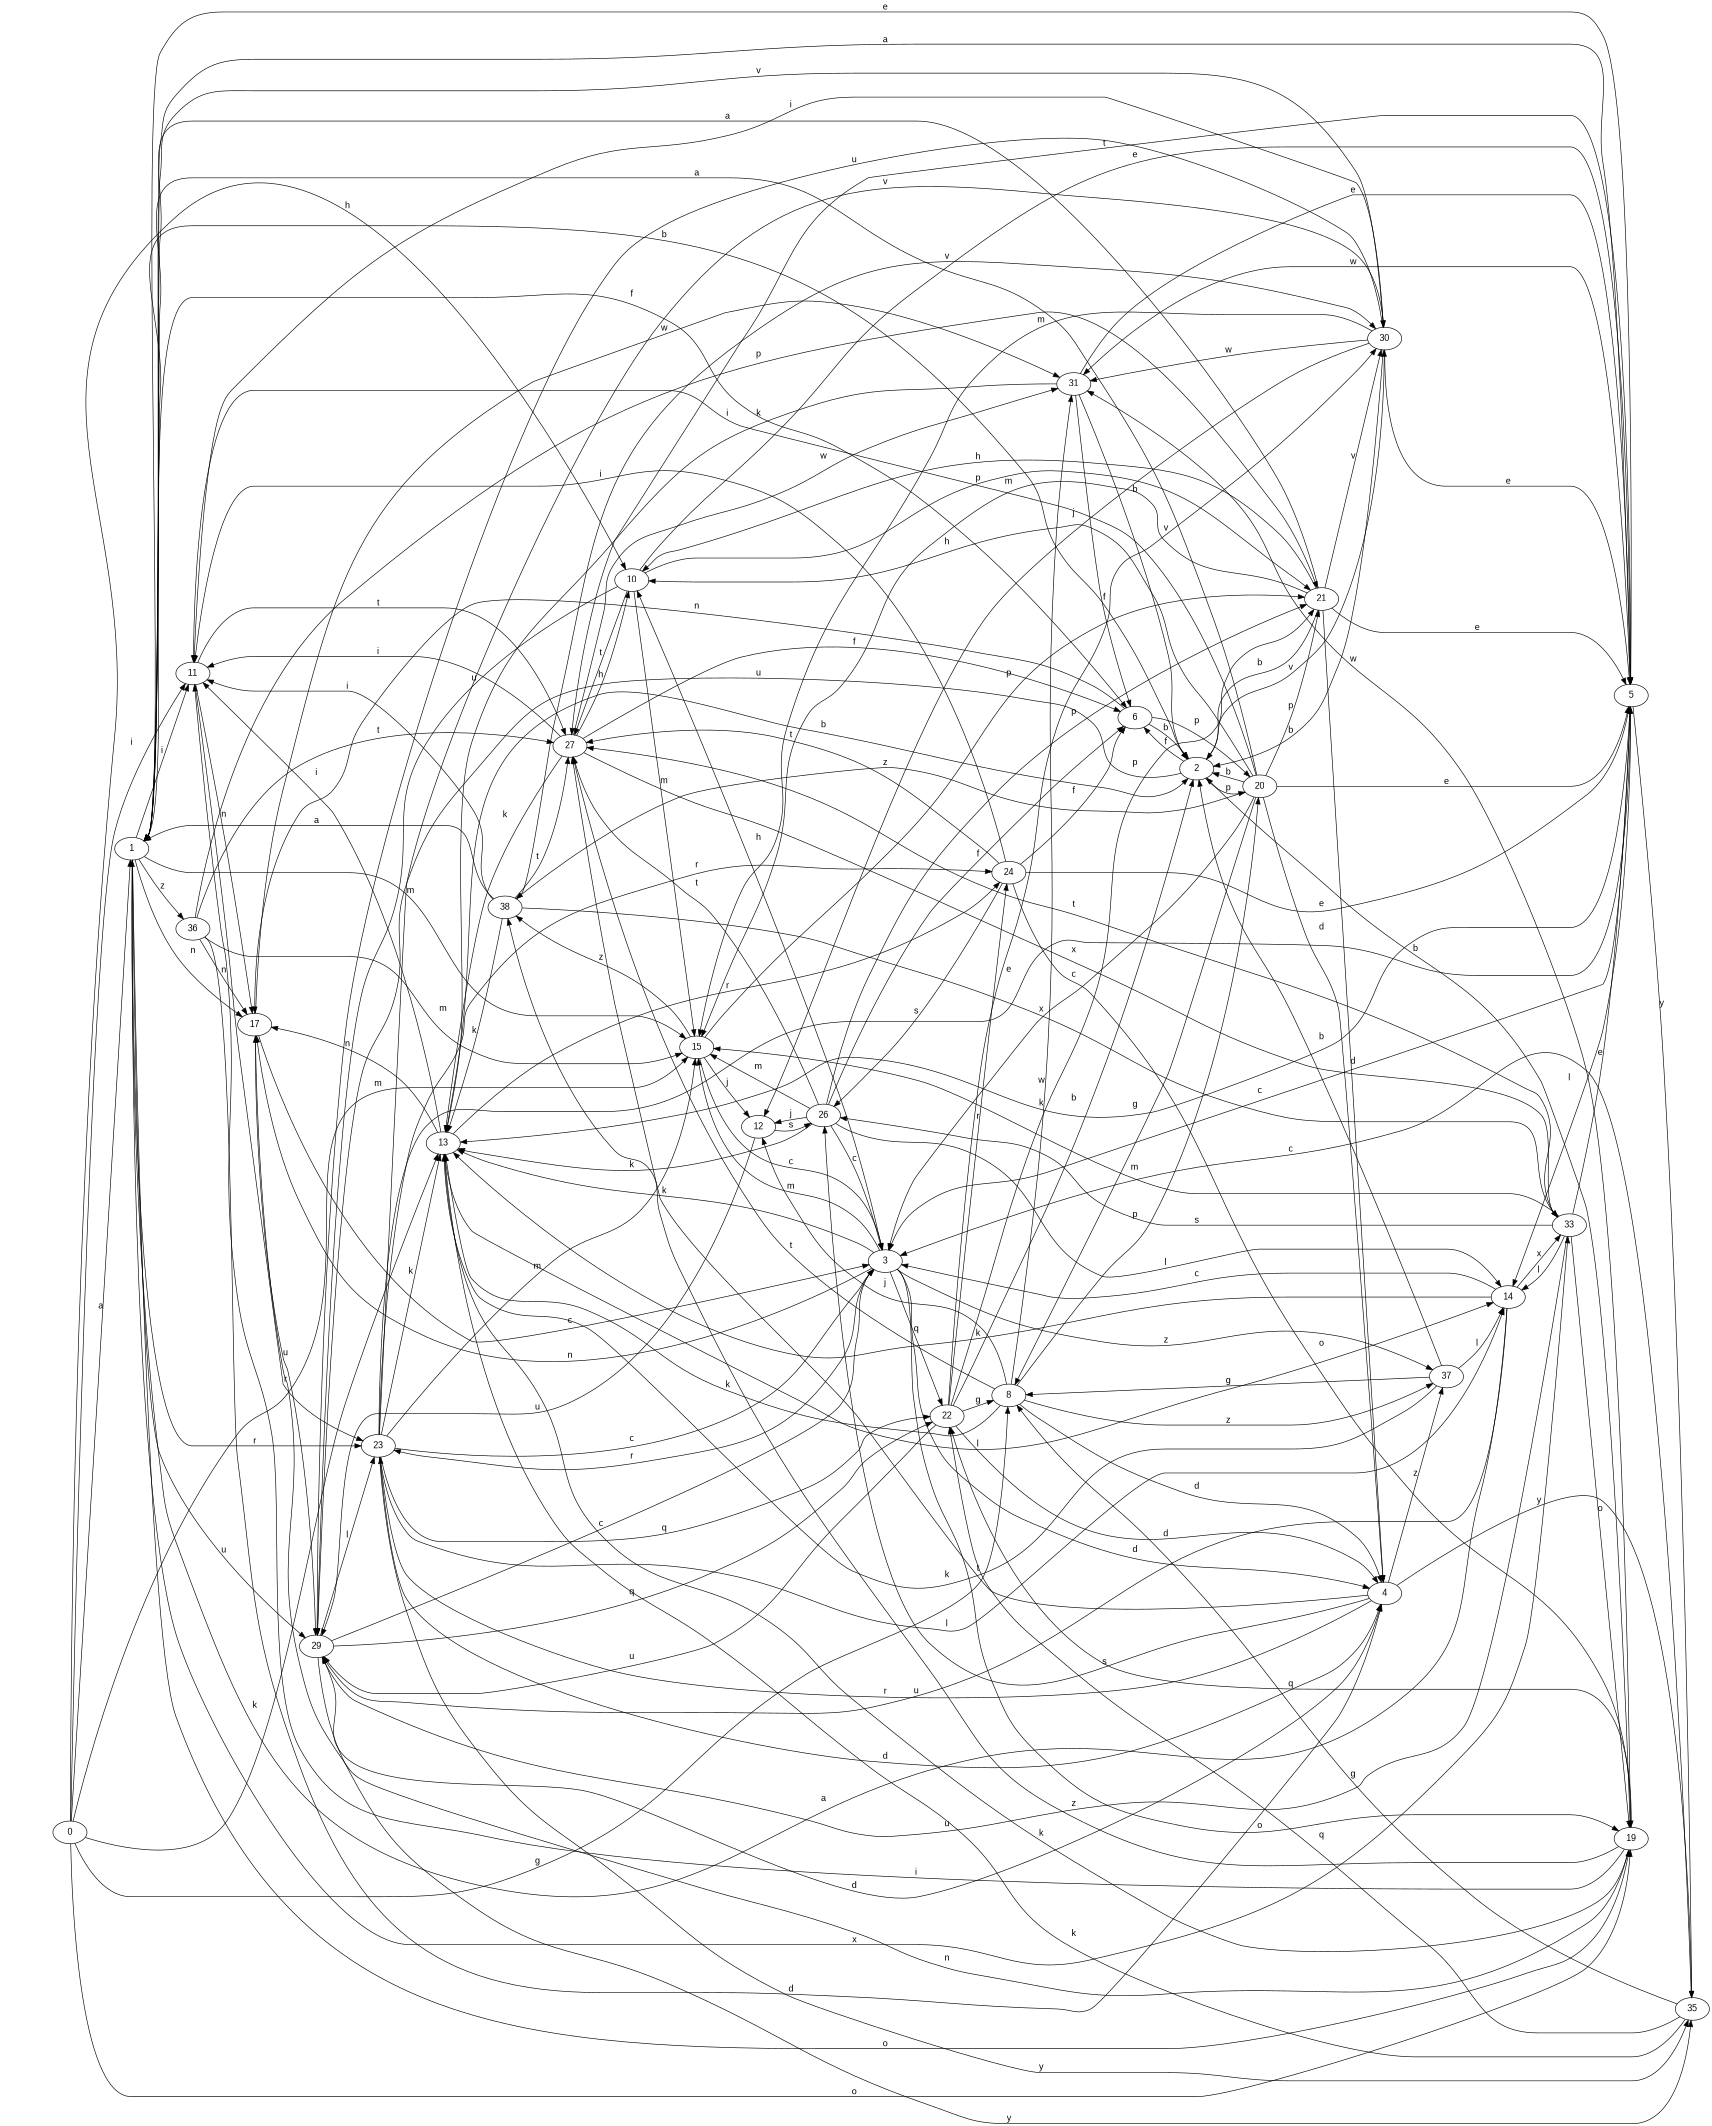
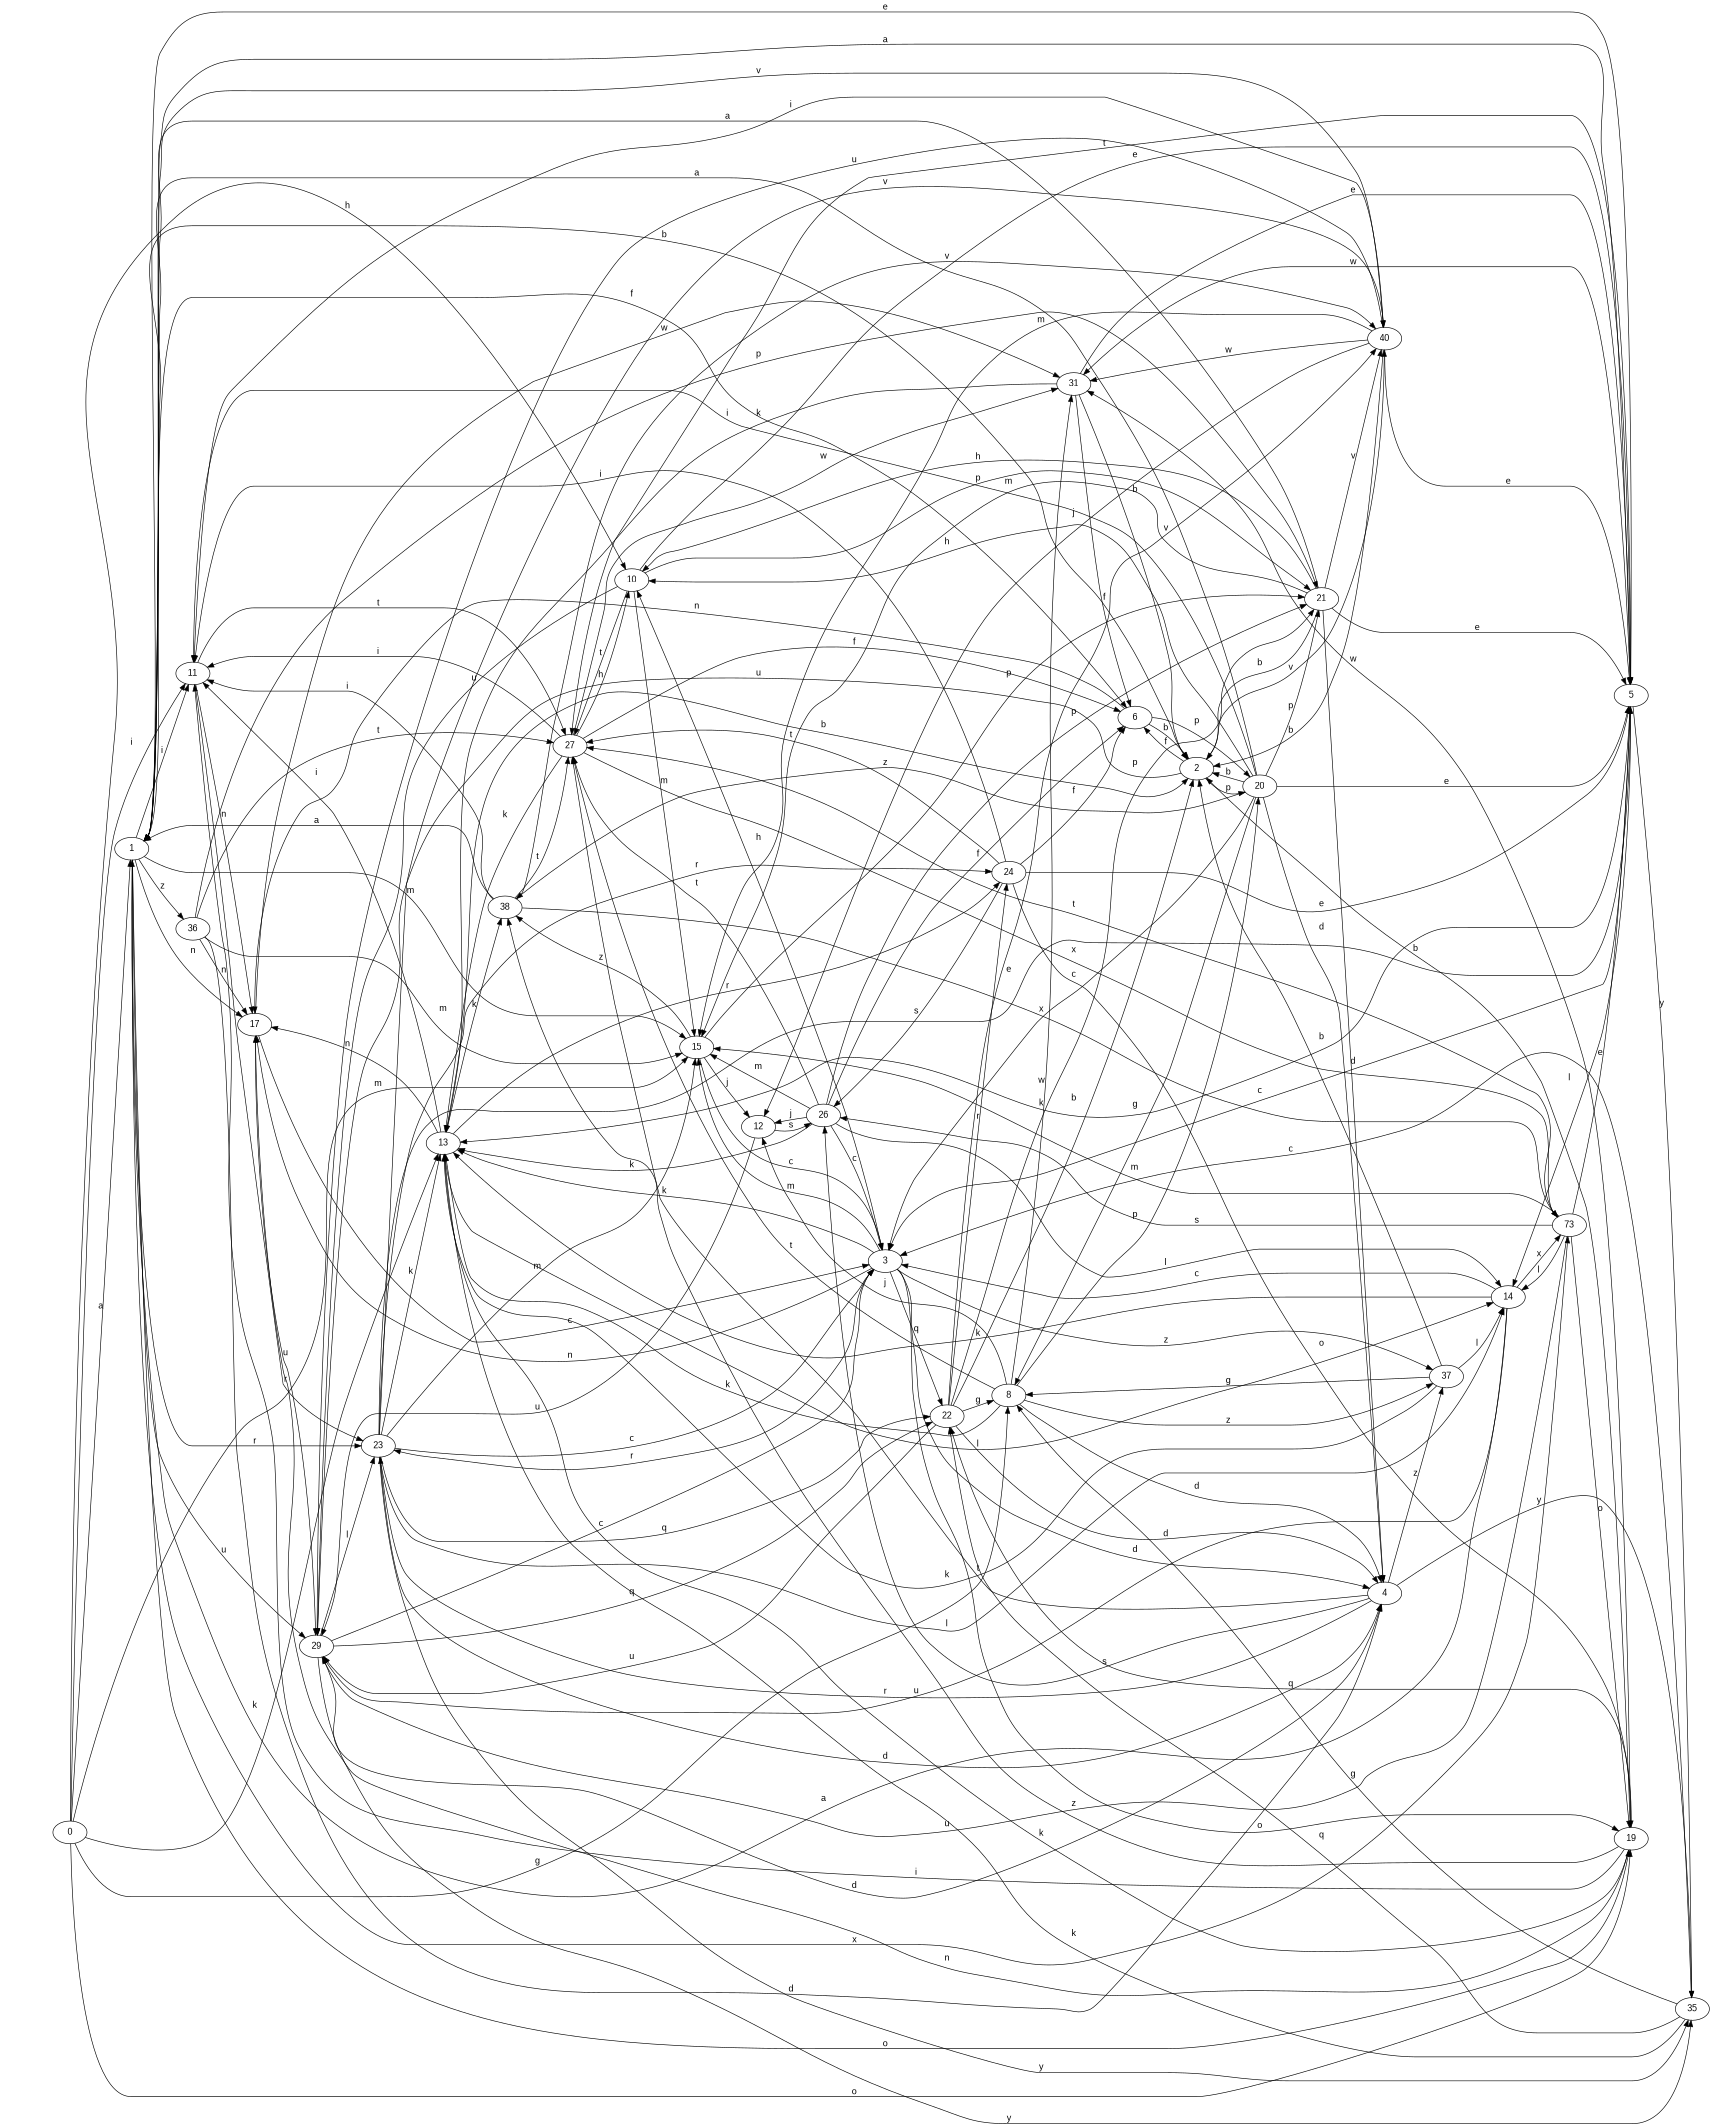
(1385, 339) -> (1385, 339)
(480, 1023) -> (471, 1028)
(1569, 1225) -> (1569, 1225)
